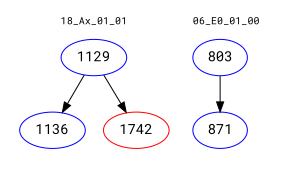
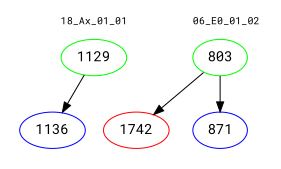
(227, 22) -> (227, 22)
(94, 58) -> (94, 58)
(220, 58) -> (220, 58)
(112, 89) -> (191, 83)
